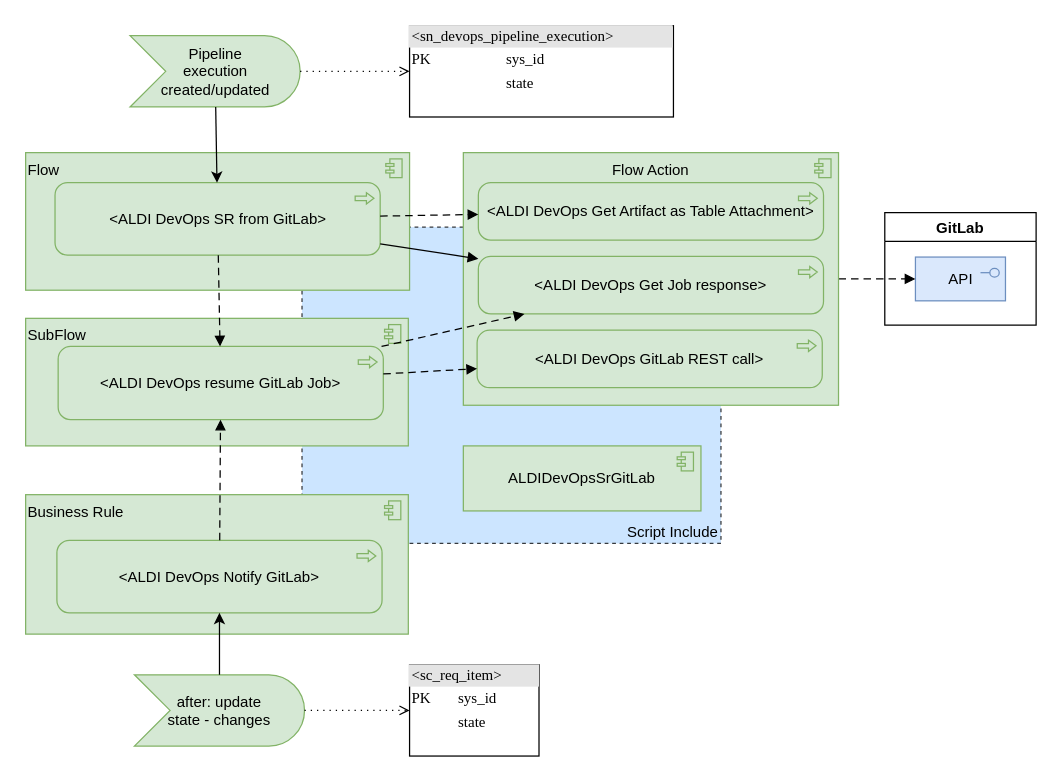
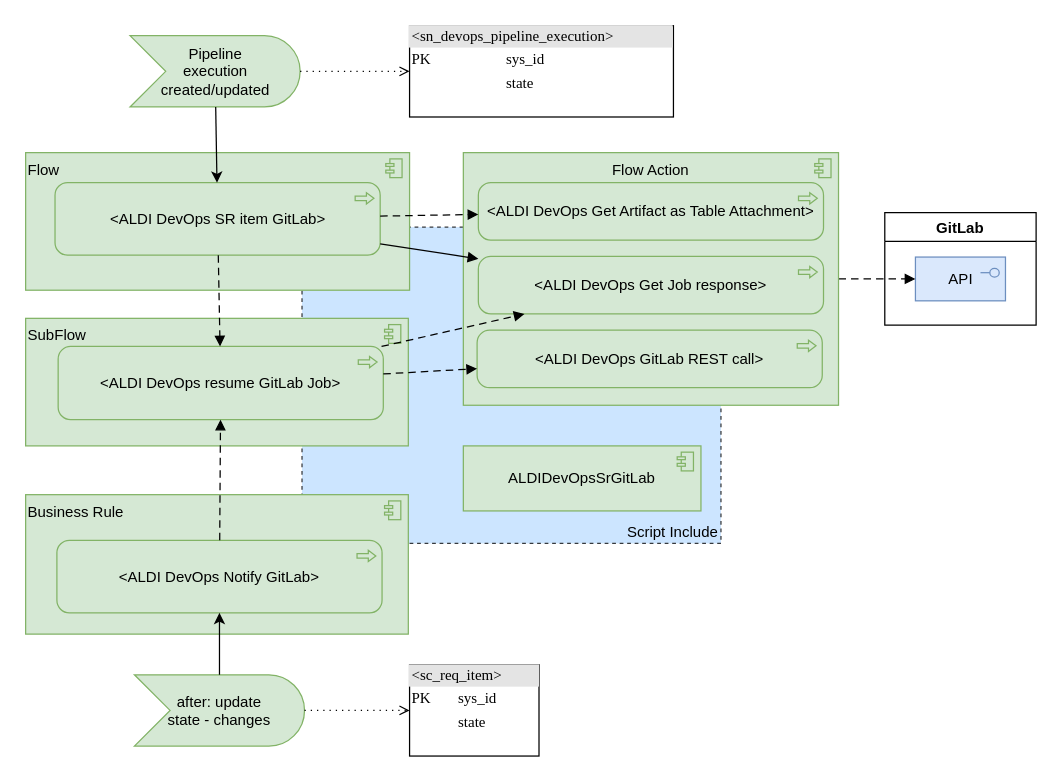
(218, 219) -> (218, 219)
